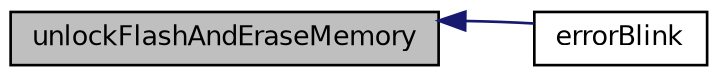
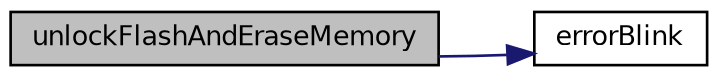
(500, 22) -> (473, 56)
